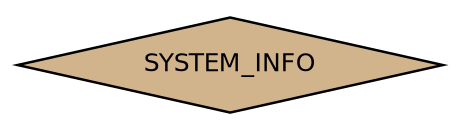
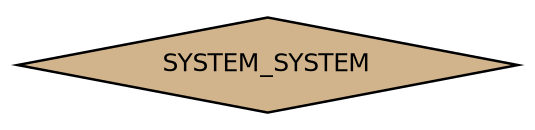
(230, 65) -> (268, 65)
